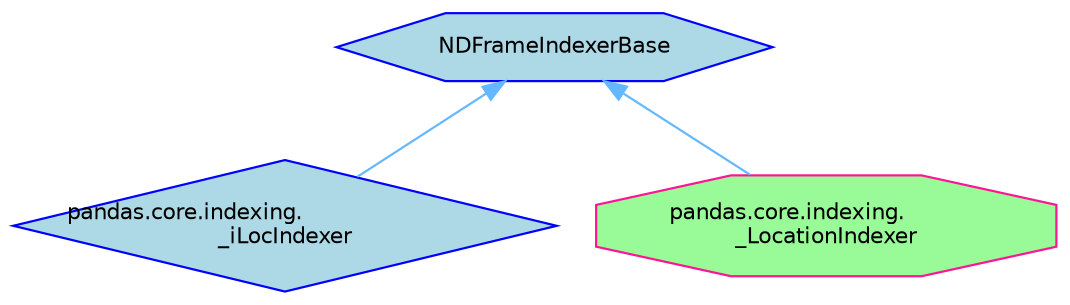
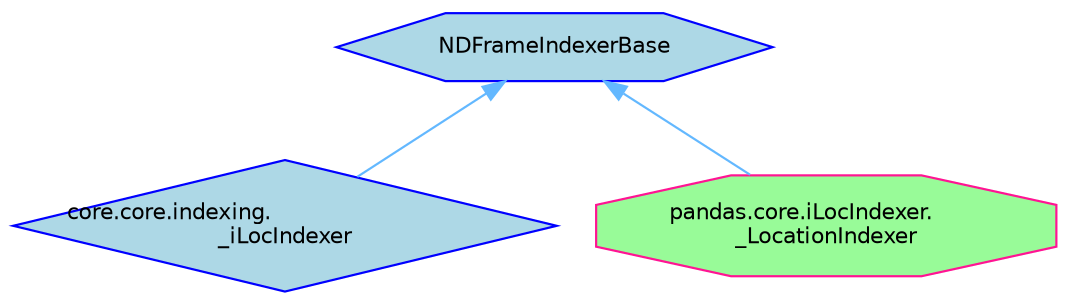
(285, 226) -> (285, 226)
(826, 226) -> (826, 226)
